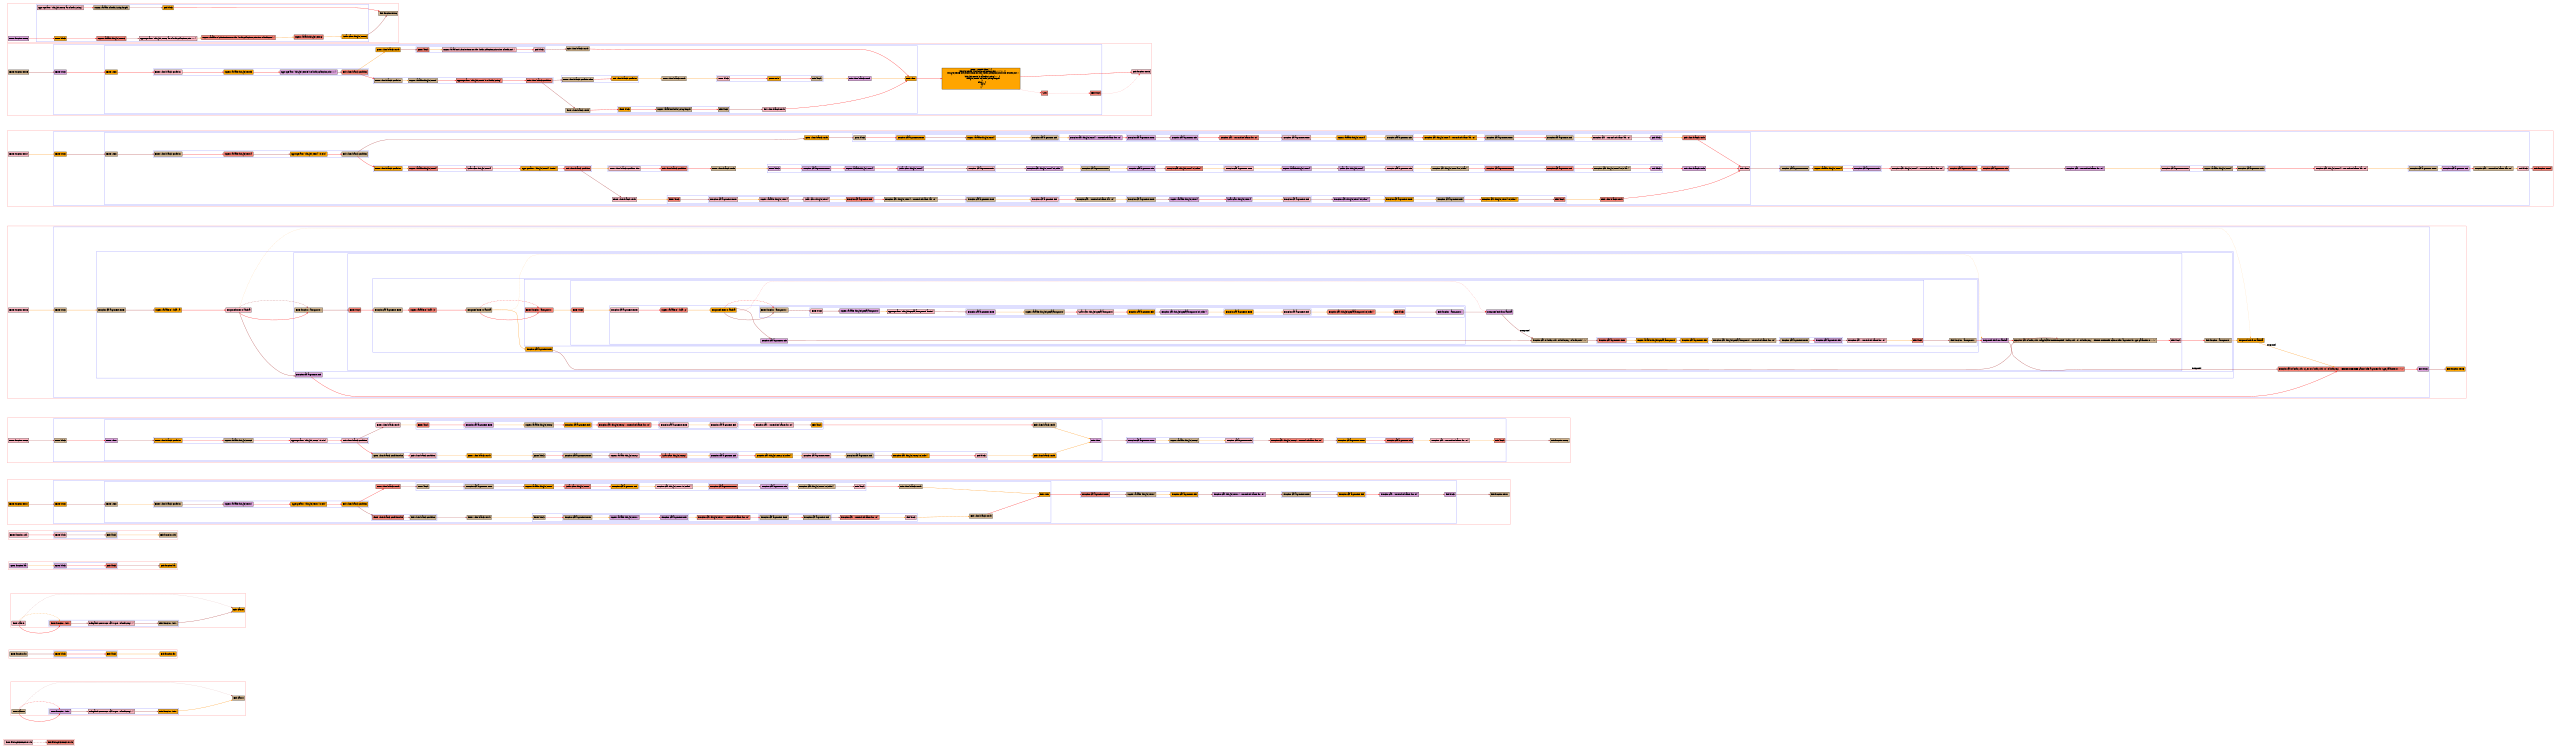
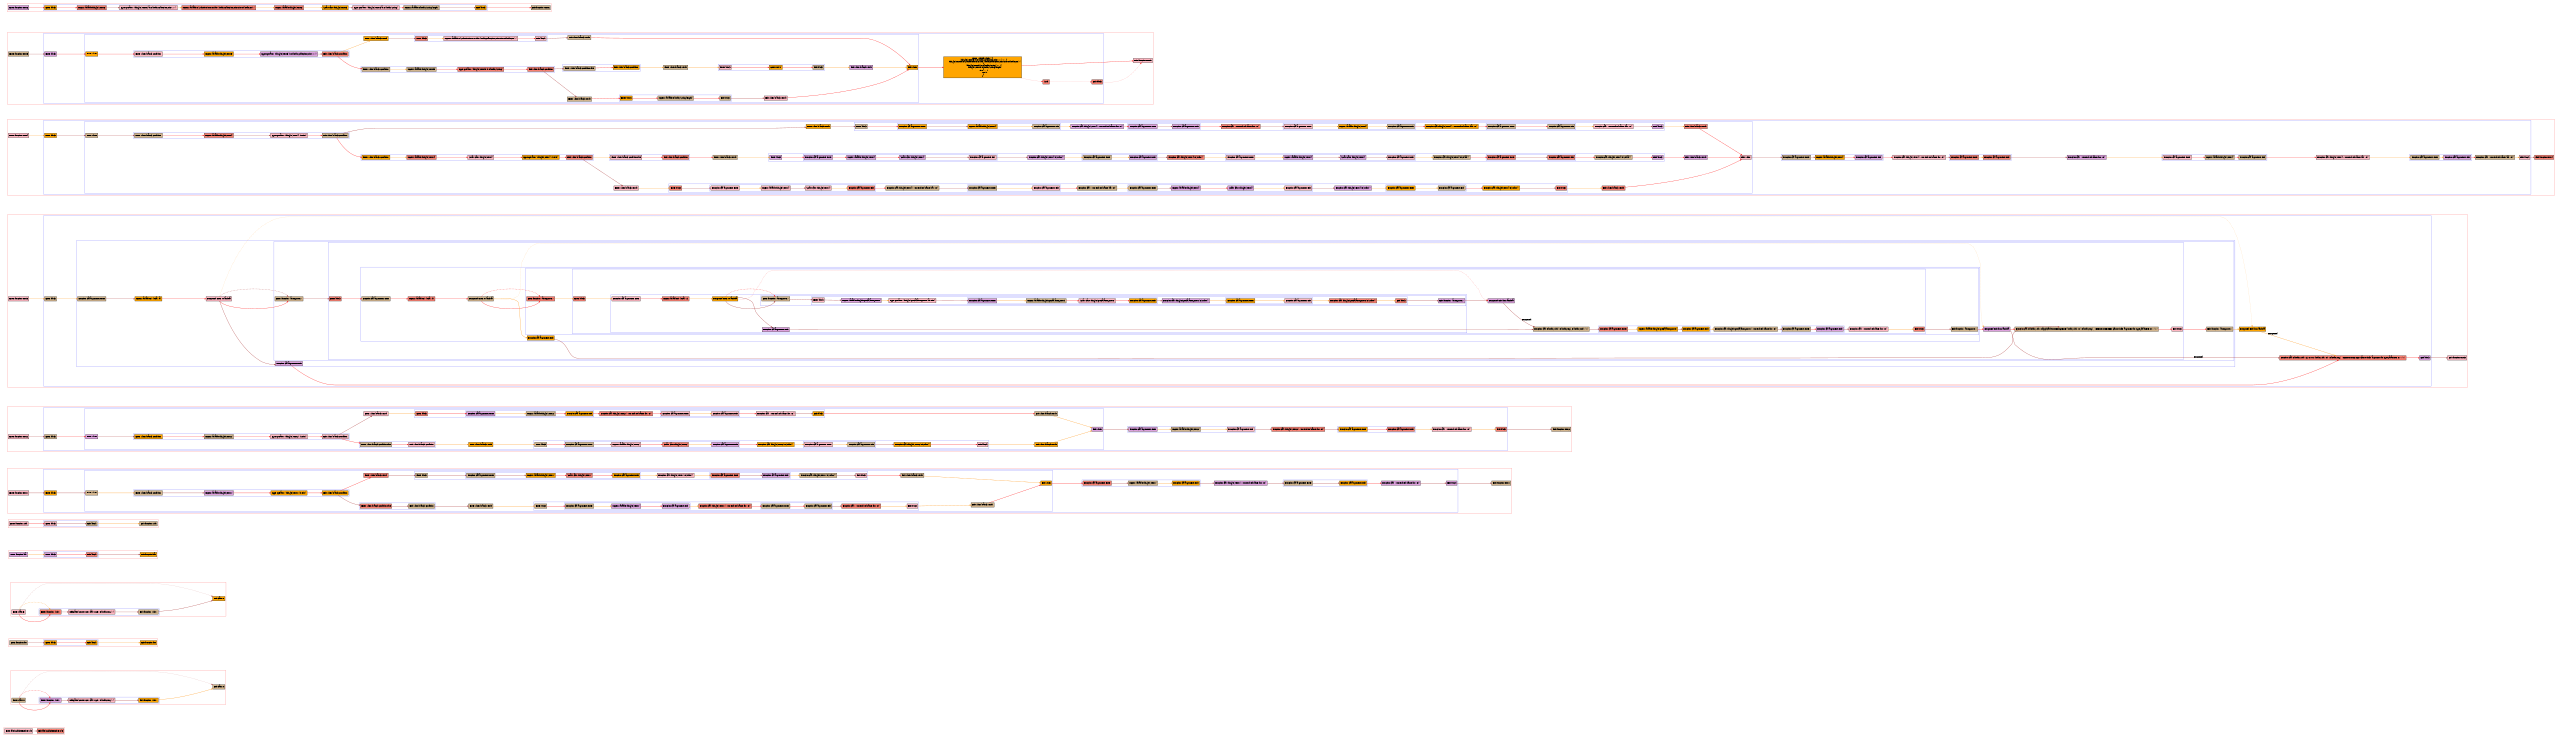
(378, 27) -> (350, 8)
(309, 154) -> (289, 135)
(2456, 369) -> (2457, 358)
(19, 504) -> (19, 493)
